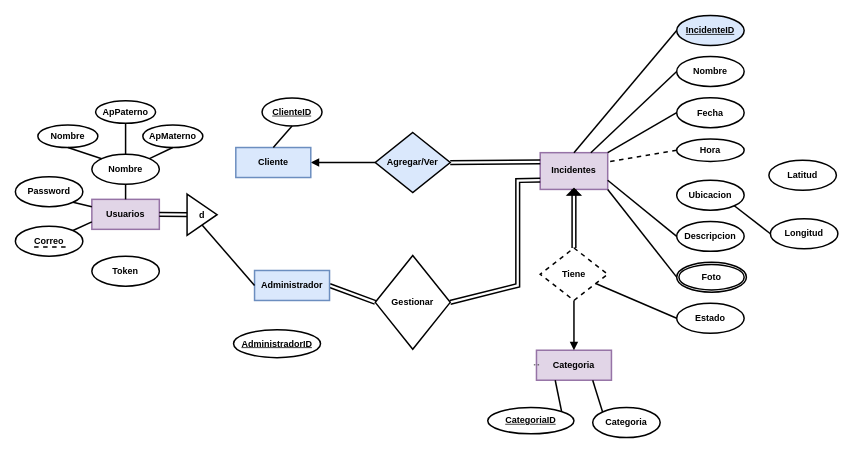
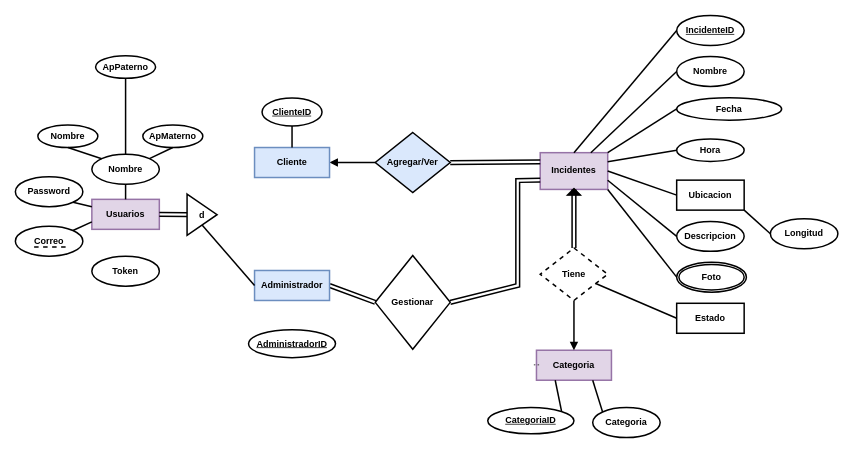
(711, 30) -> (711, 30)
(126, 112) -> (126, 67)
(711, 113) -> (729, 109)
(641, 156) -> (641, 156)
(273, 162) -> (292, 162)
(803, 175) -> none
none -> (643, 183)
(711, 195) -> (711, 195)
(711, 318) -> (711, 318)
(277, 344) -> (292, 344)
